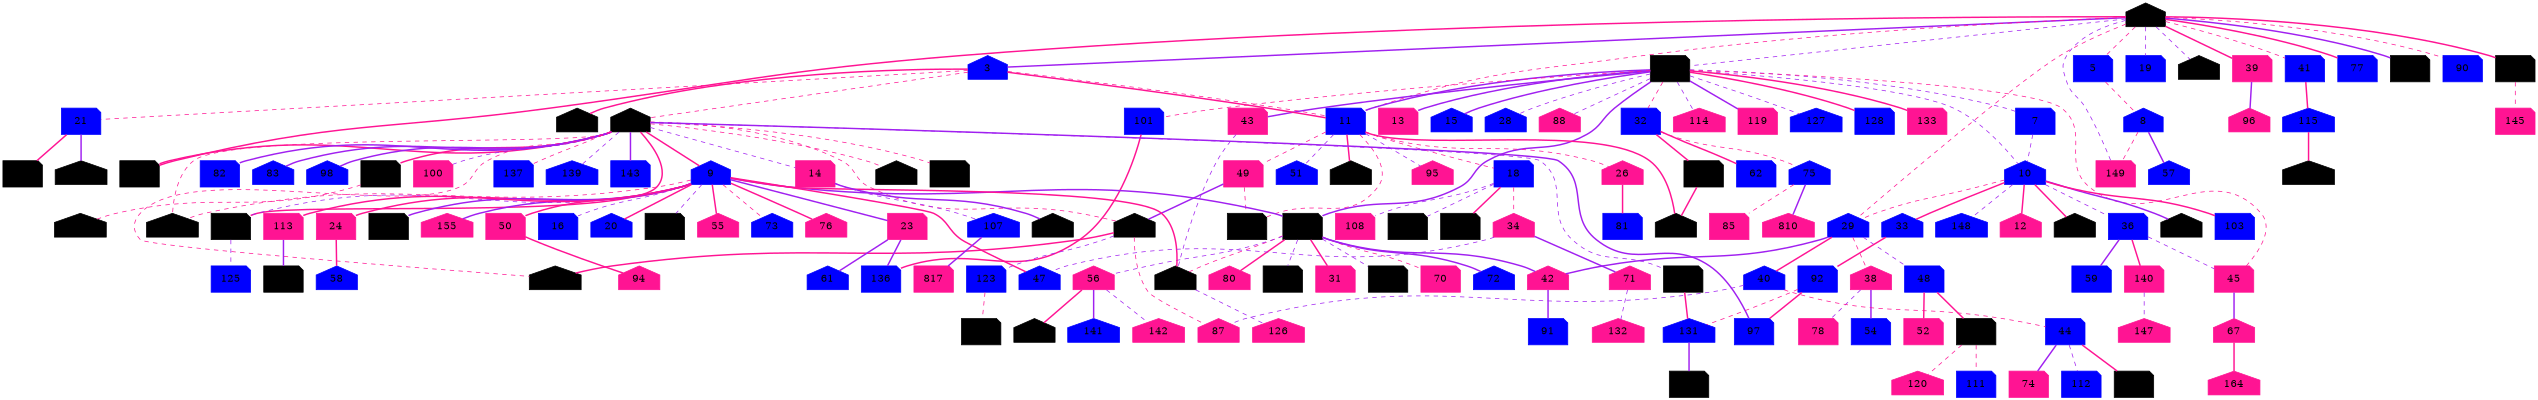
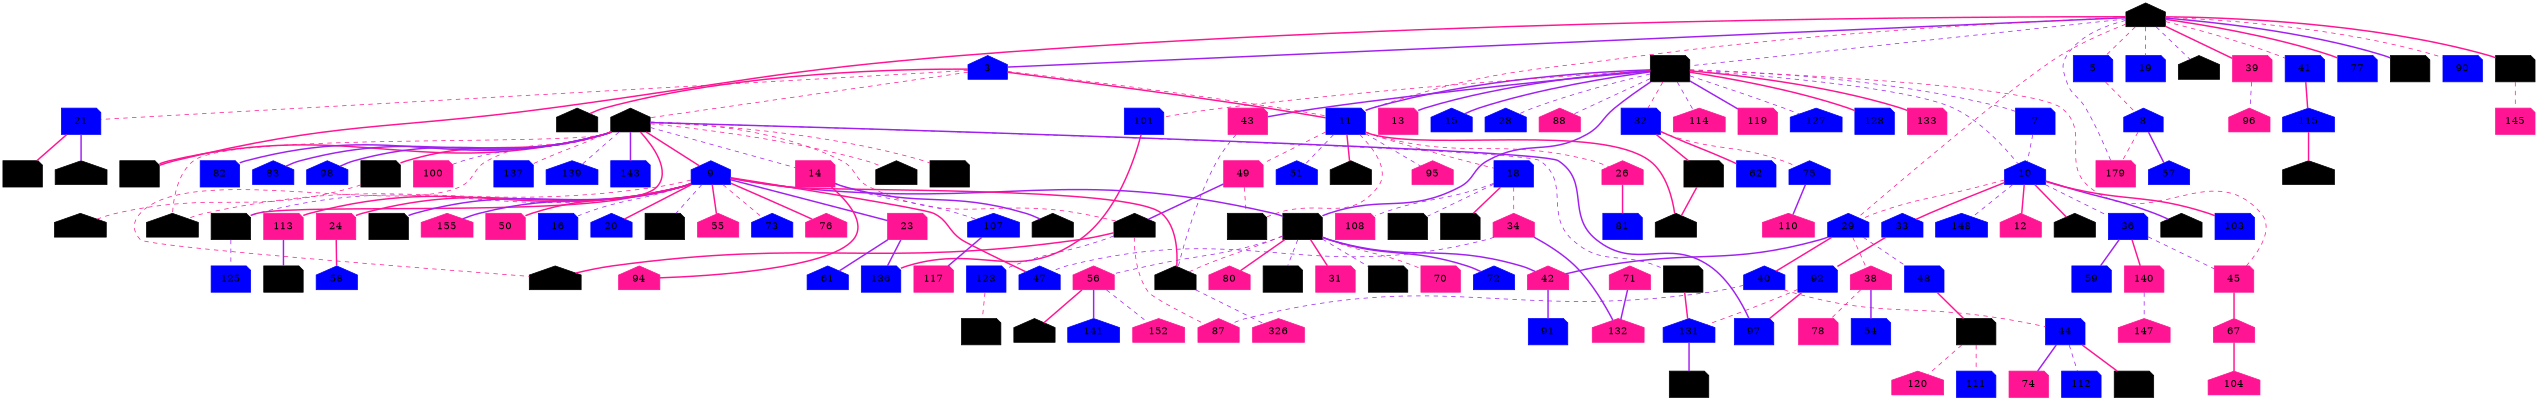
(2251, 95) -> (2251, 95)
(2116, 174) -> (2116, 174)
(1729, 226) -> none
(1788, 226) -> (1788, 226)
(1575, 254) -> (1584, 276)
(574, 256) -> (790, 265)
(934, 279) -> (934, 279)
(1850, 301) -> (1850, 301)
(1624, 305) -> (1624, 305)
(2234, 305) -> (2234, 305)
(1159, 332) -> (1159, 332)
(1278, 332) -> (1278, 332)
(1924, 332) -> none
(2234, 384) -> (2234, 384)
